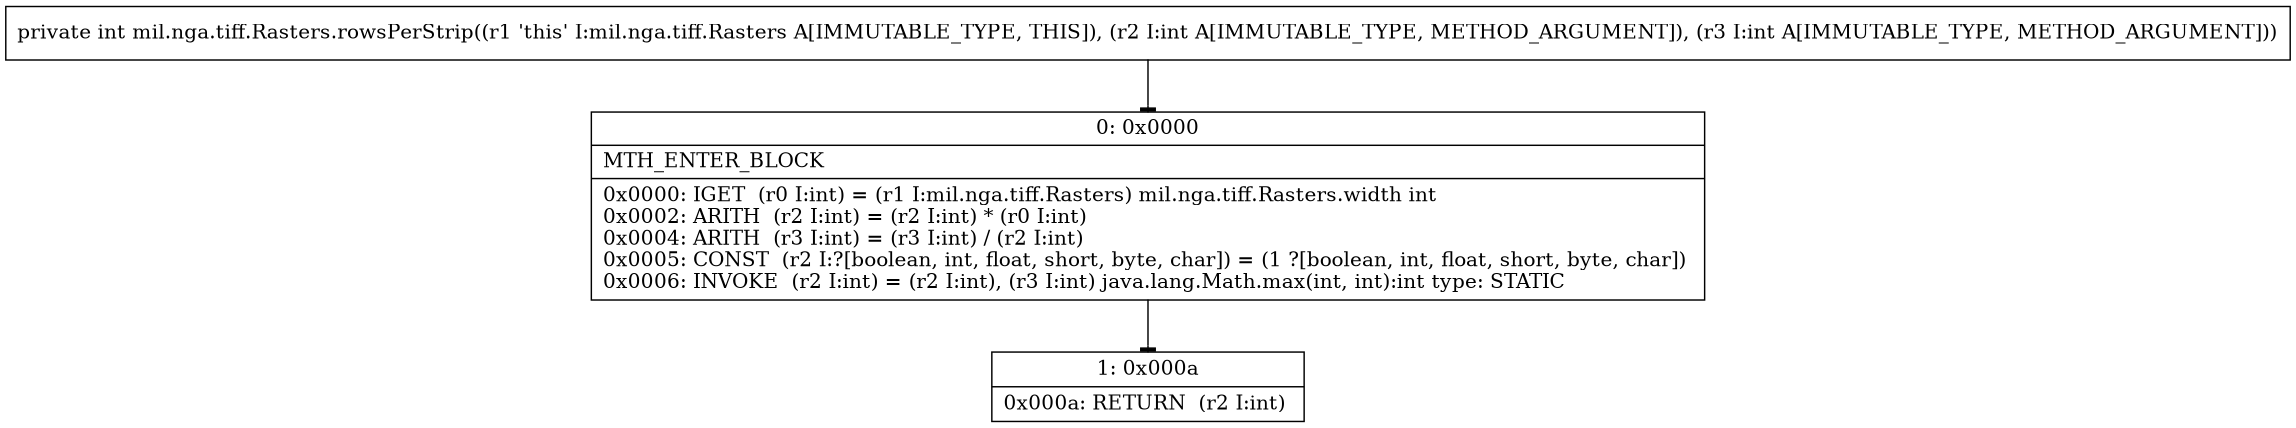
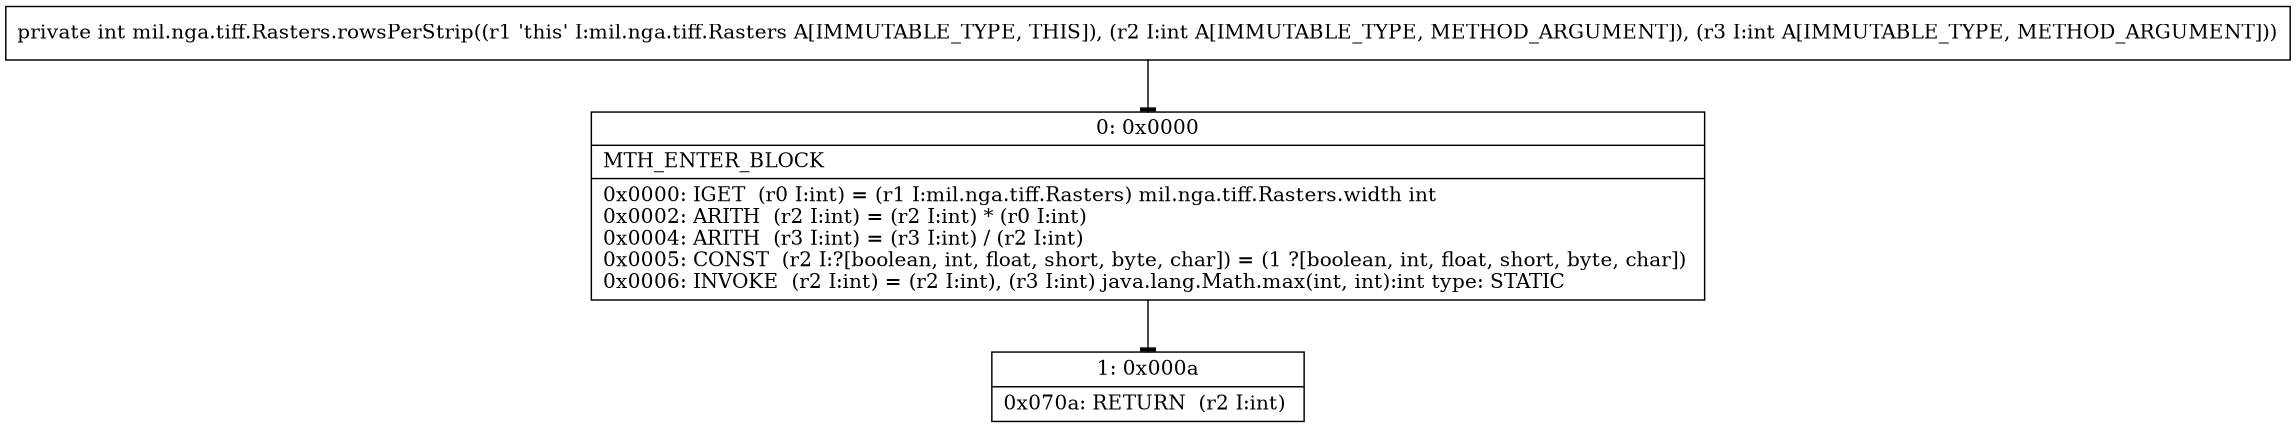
(1148, 403) -> (1148, 403)
